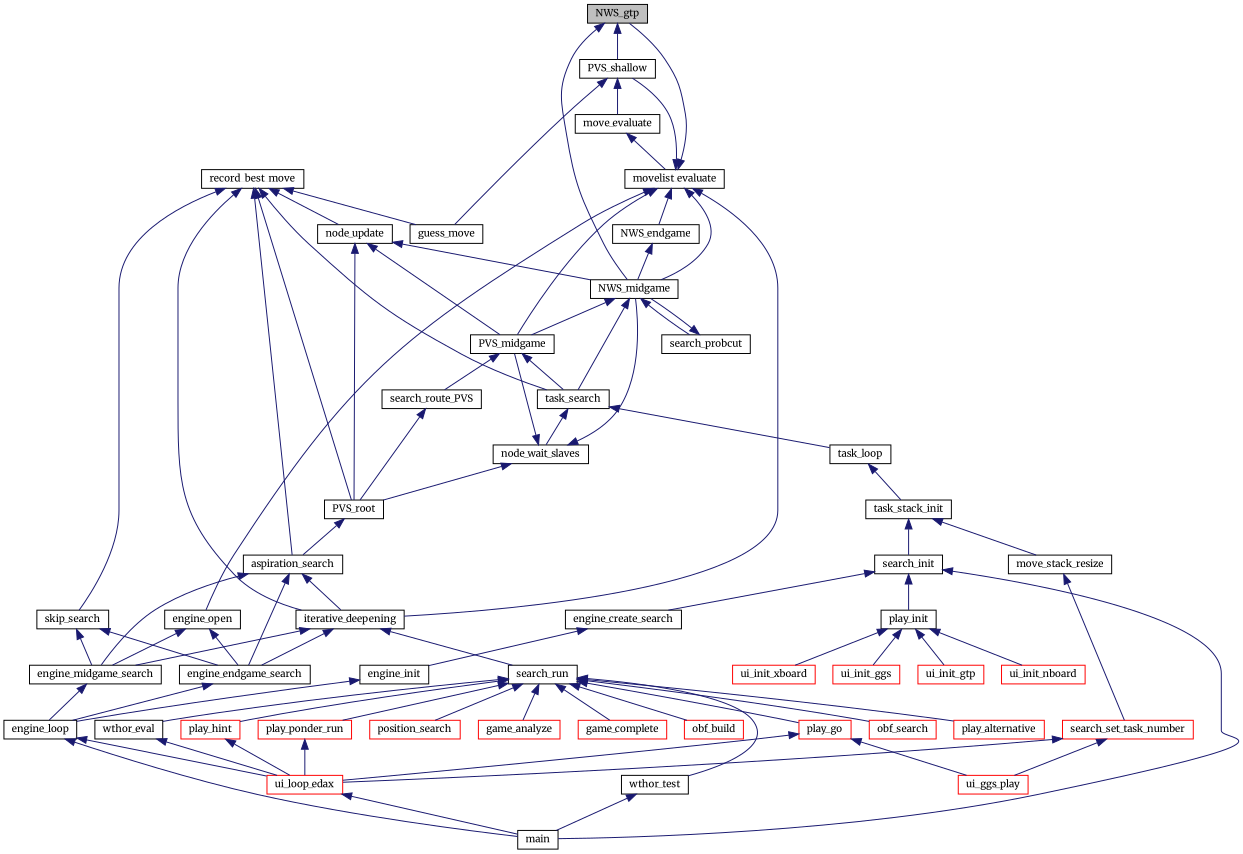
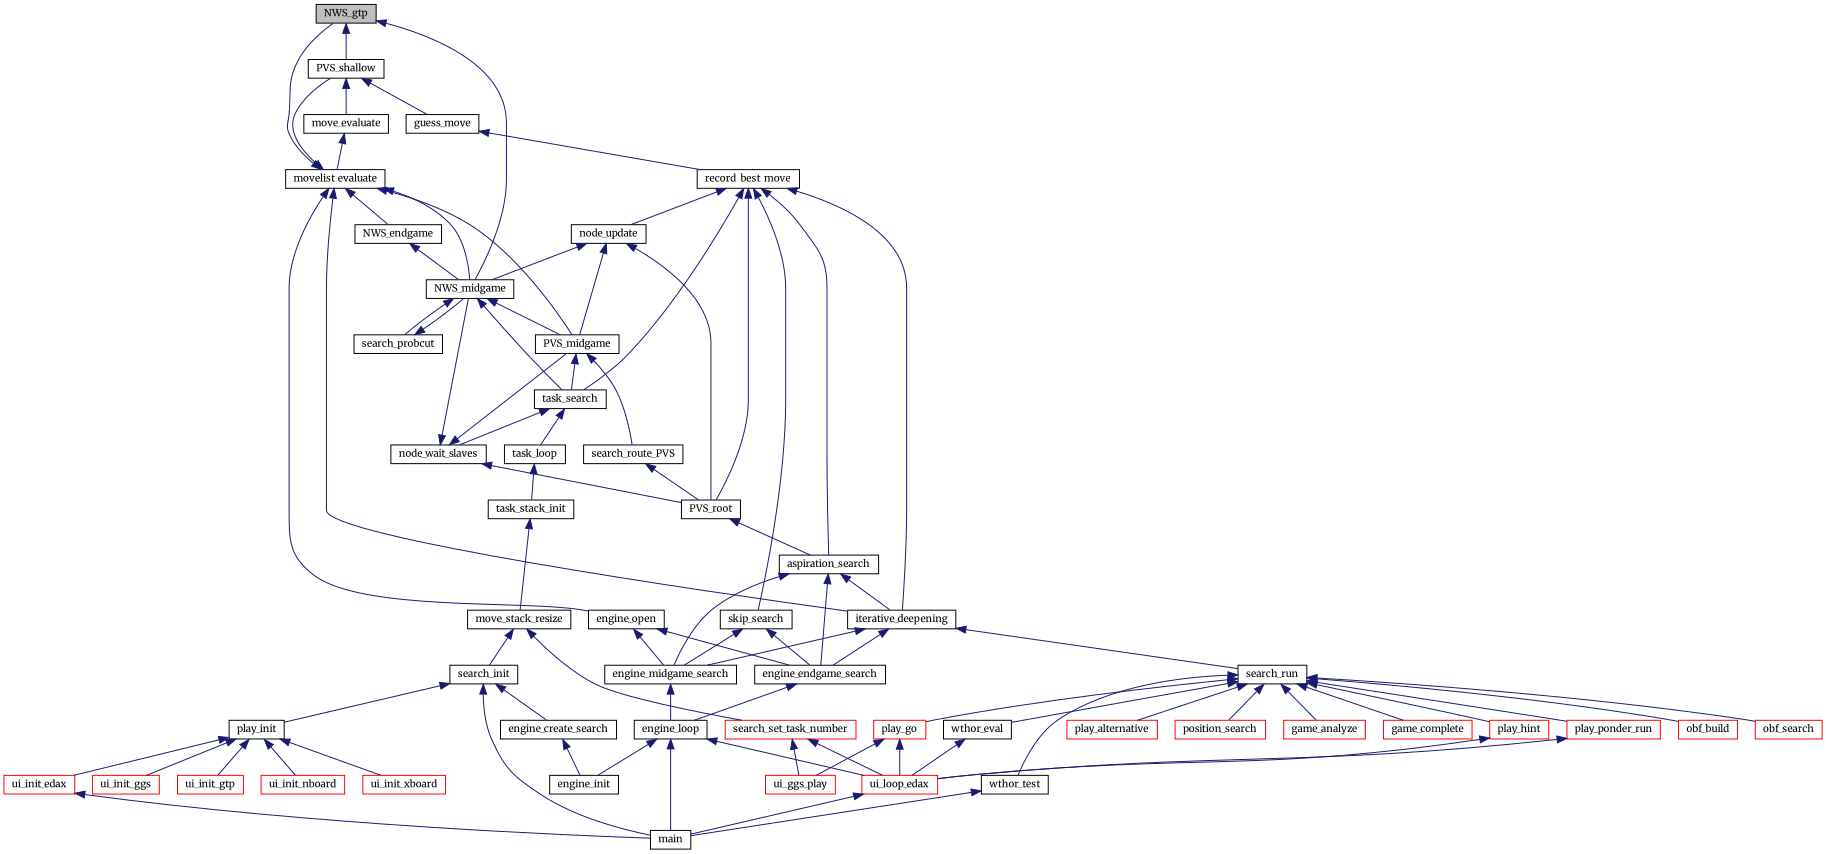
(355, 208) -> (595, 151)
(909, 542) -> (499, 651)
(213, 700) -> (623, 760)
none -> (39, 785)
